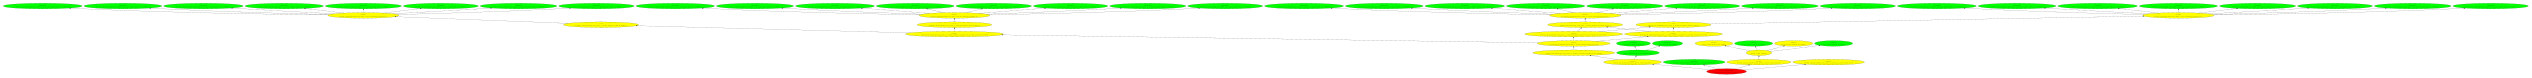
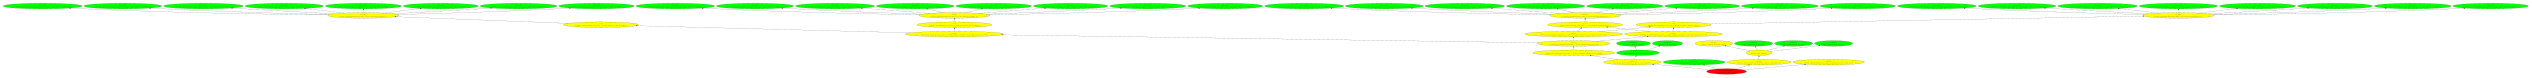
(1794, 43) -> (1794, 43)
